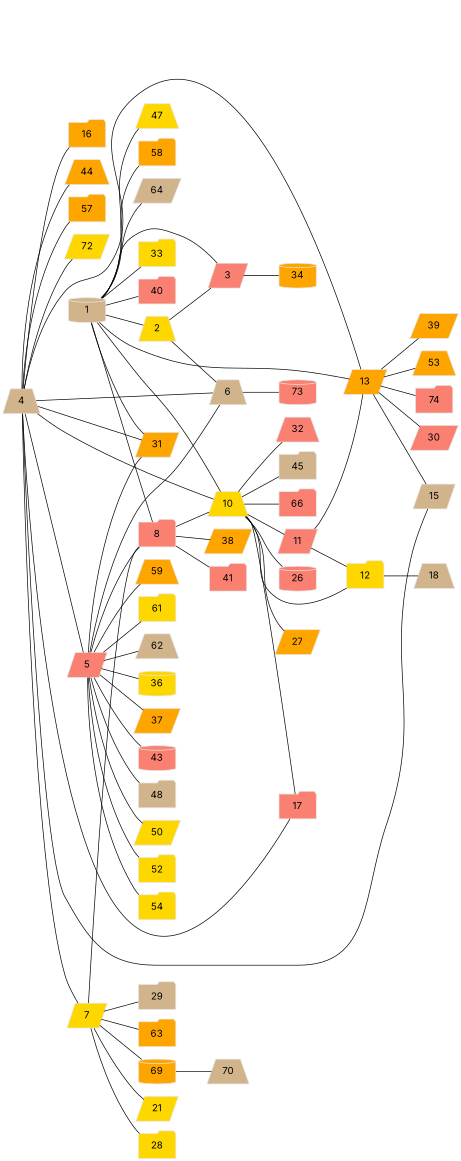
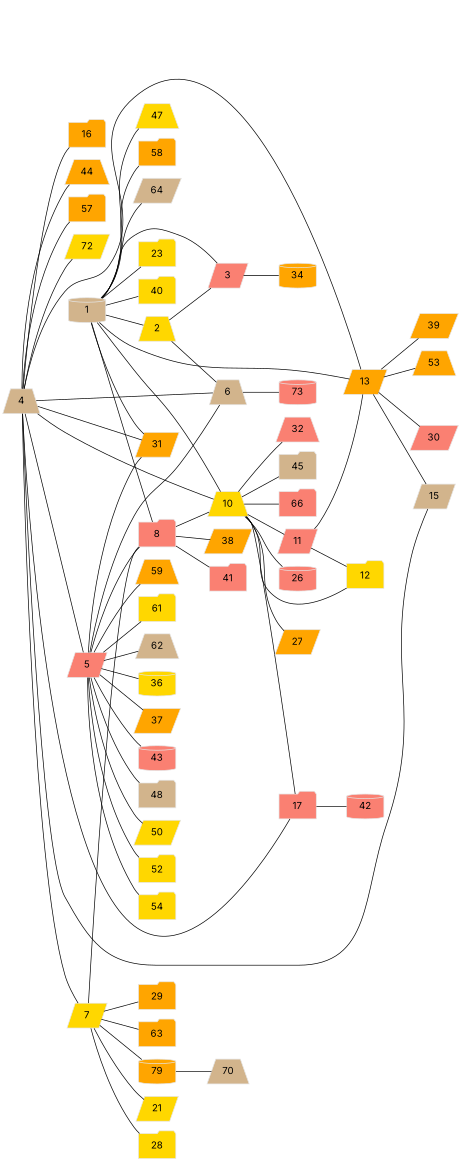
(157, 254) -> (157, 254)
(157, 292) -> (157, 292)
(434, 401) -> none
(434, 576) -> none
none -> (365, 806)
(157, 997) -> (157, 997)
(157, 1072) -> (157, 1072)
